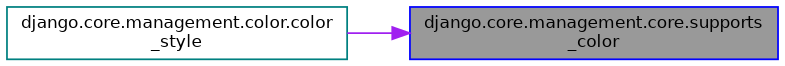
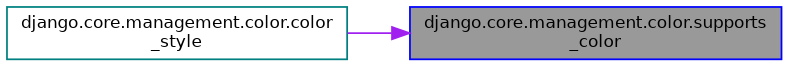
(594, 33) -> (596, 33)
